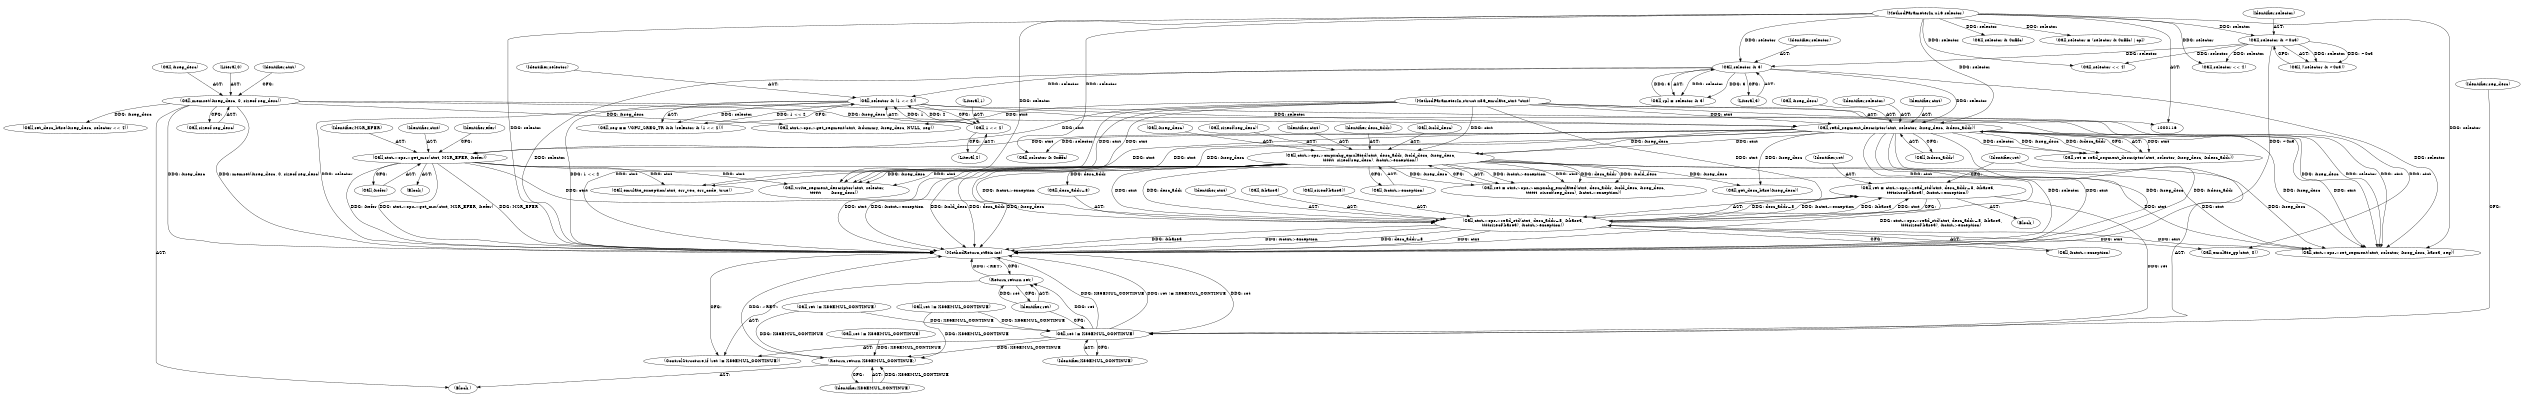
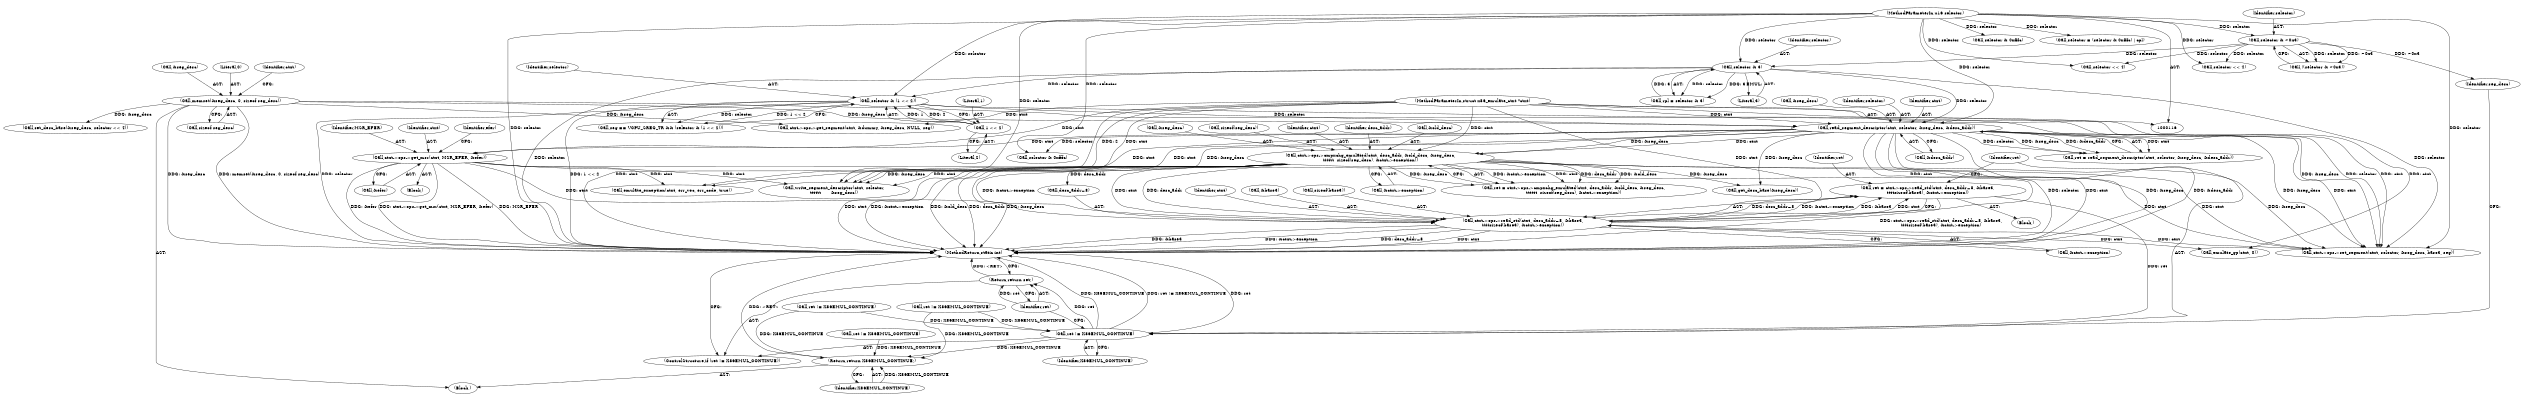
none -> (1374, 15)
(1755, 84) -> (1755, 84)
(1110, 142) -> (1110, 142)
(1713, 247) -> (2390, 55)
